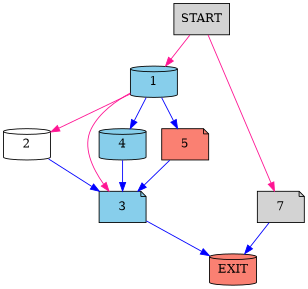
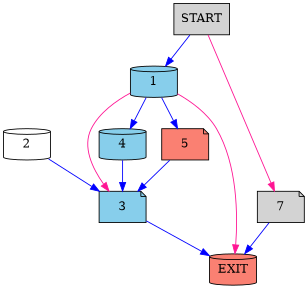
(180, 47) -> (180, 47)
(94, 111) -> (229, 159)
